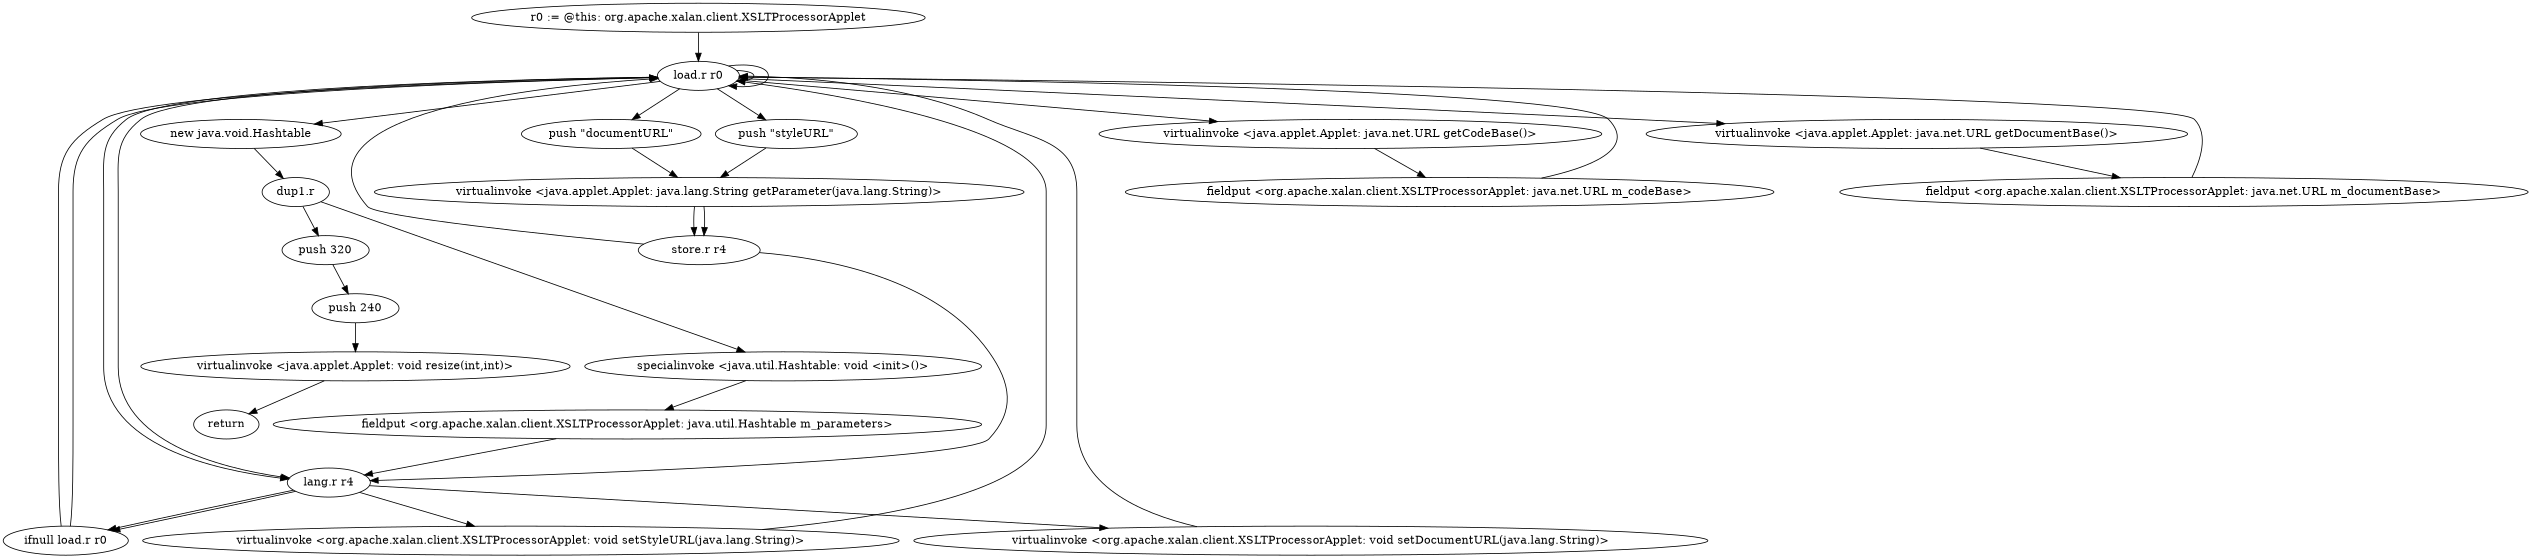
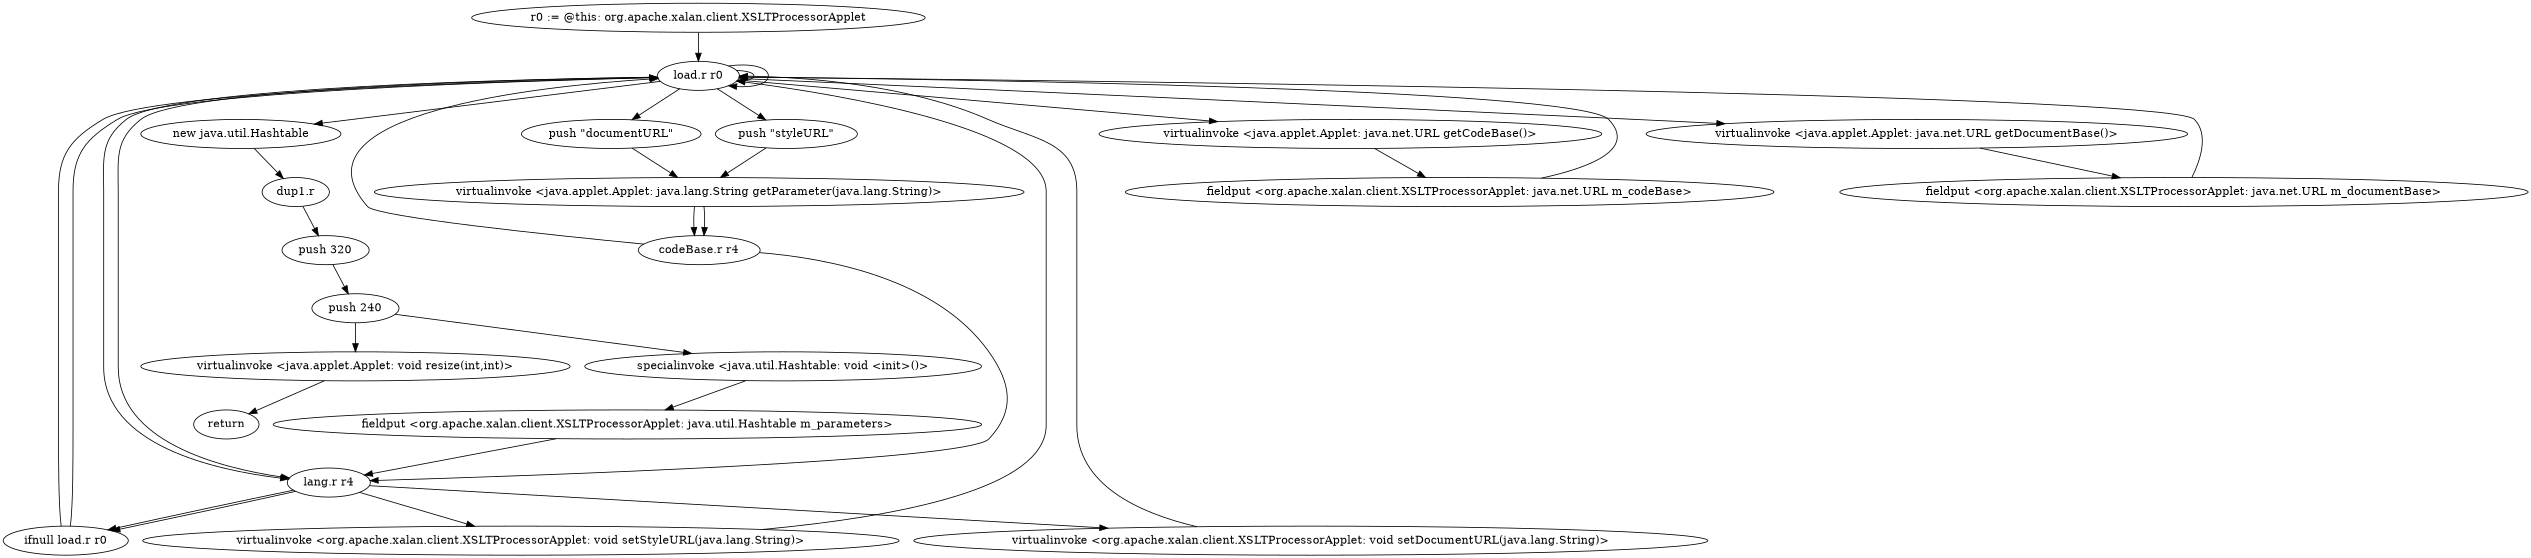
(241, 134) -> (241, 134)
(699, 250) -> (699, 250)
(529, 275) -> (539, 333)
